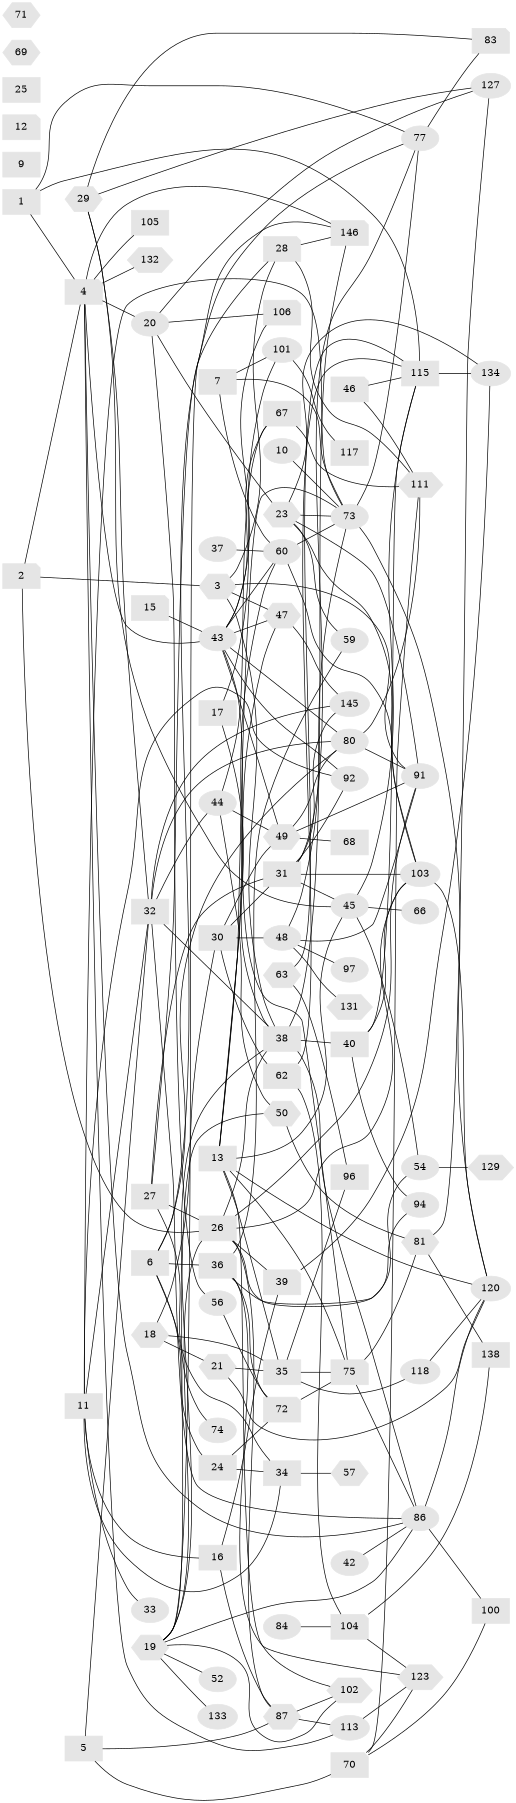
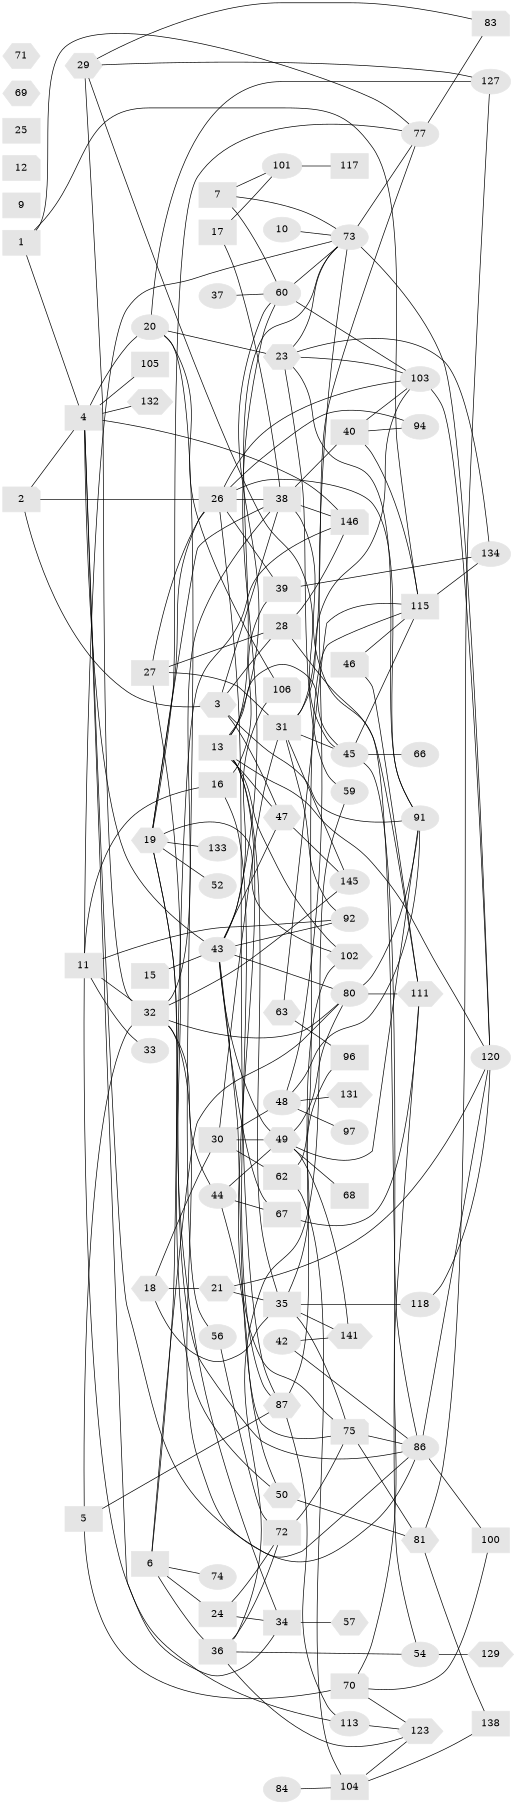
none -> (350, 1336)
